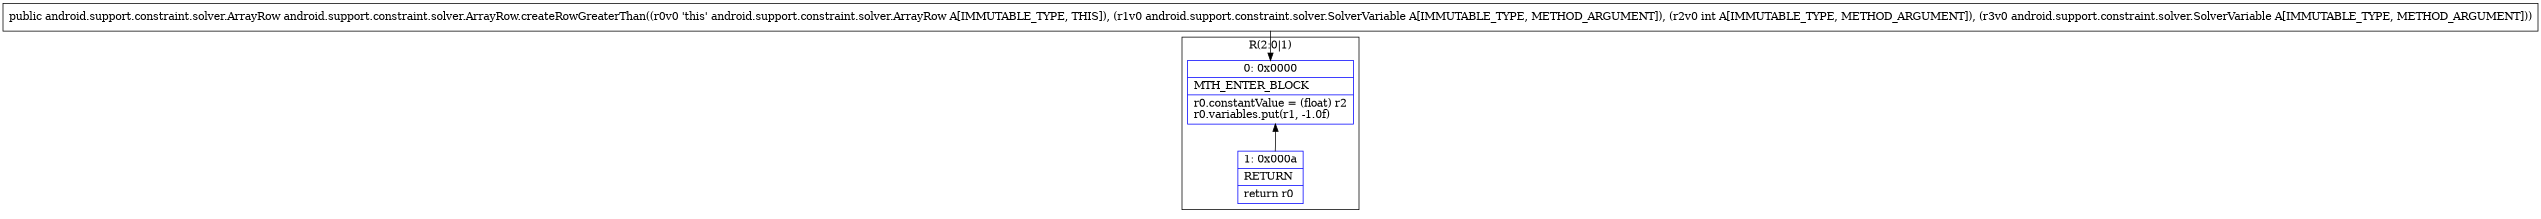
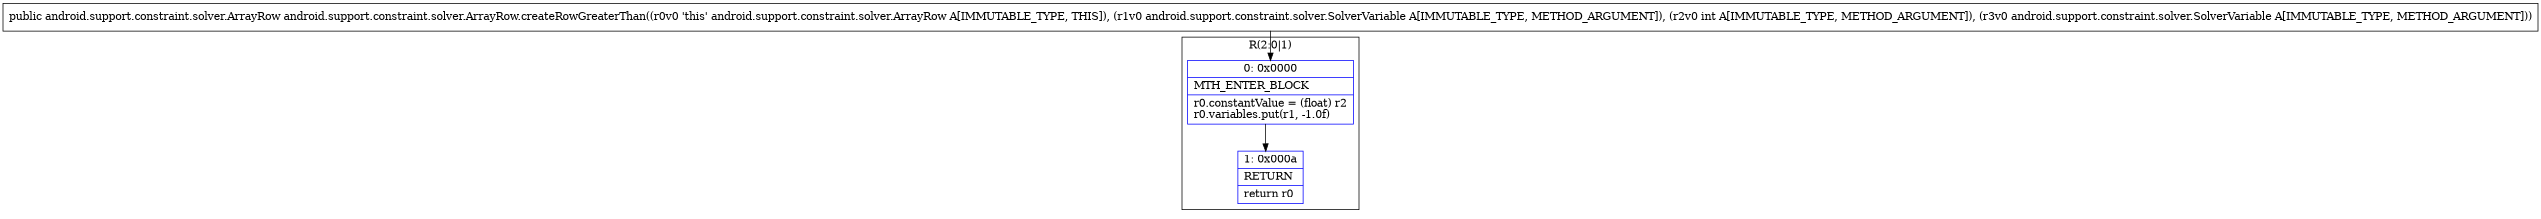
(1276, 141) -> (1265, 134)
